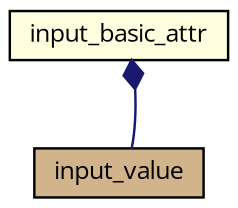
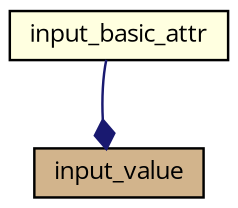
(135, 119) -> (103, 90)
